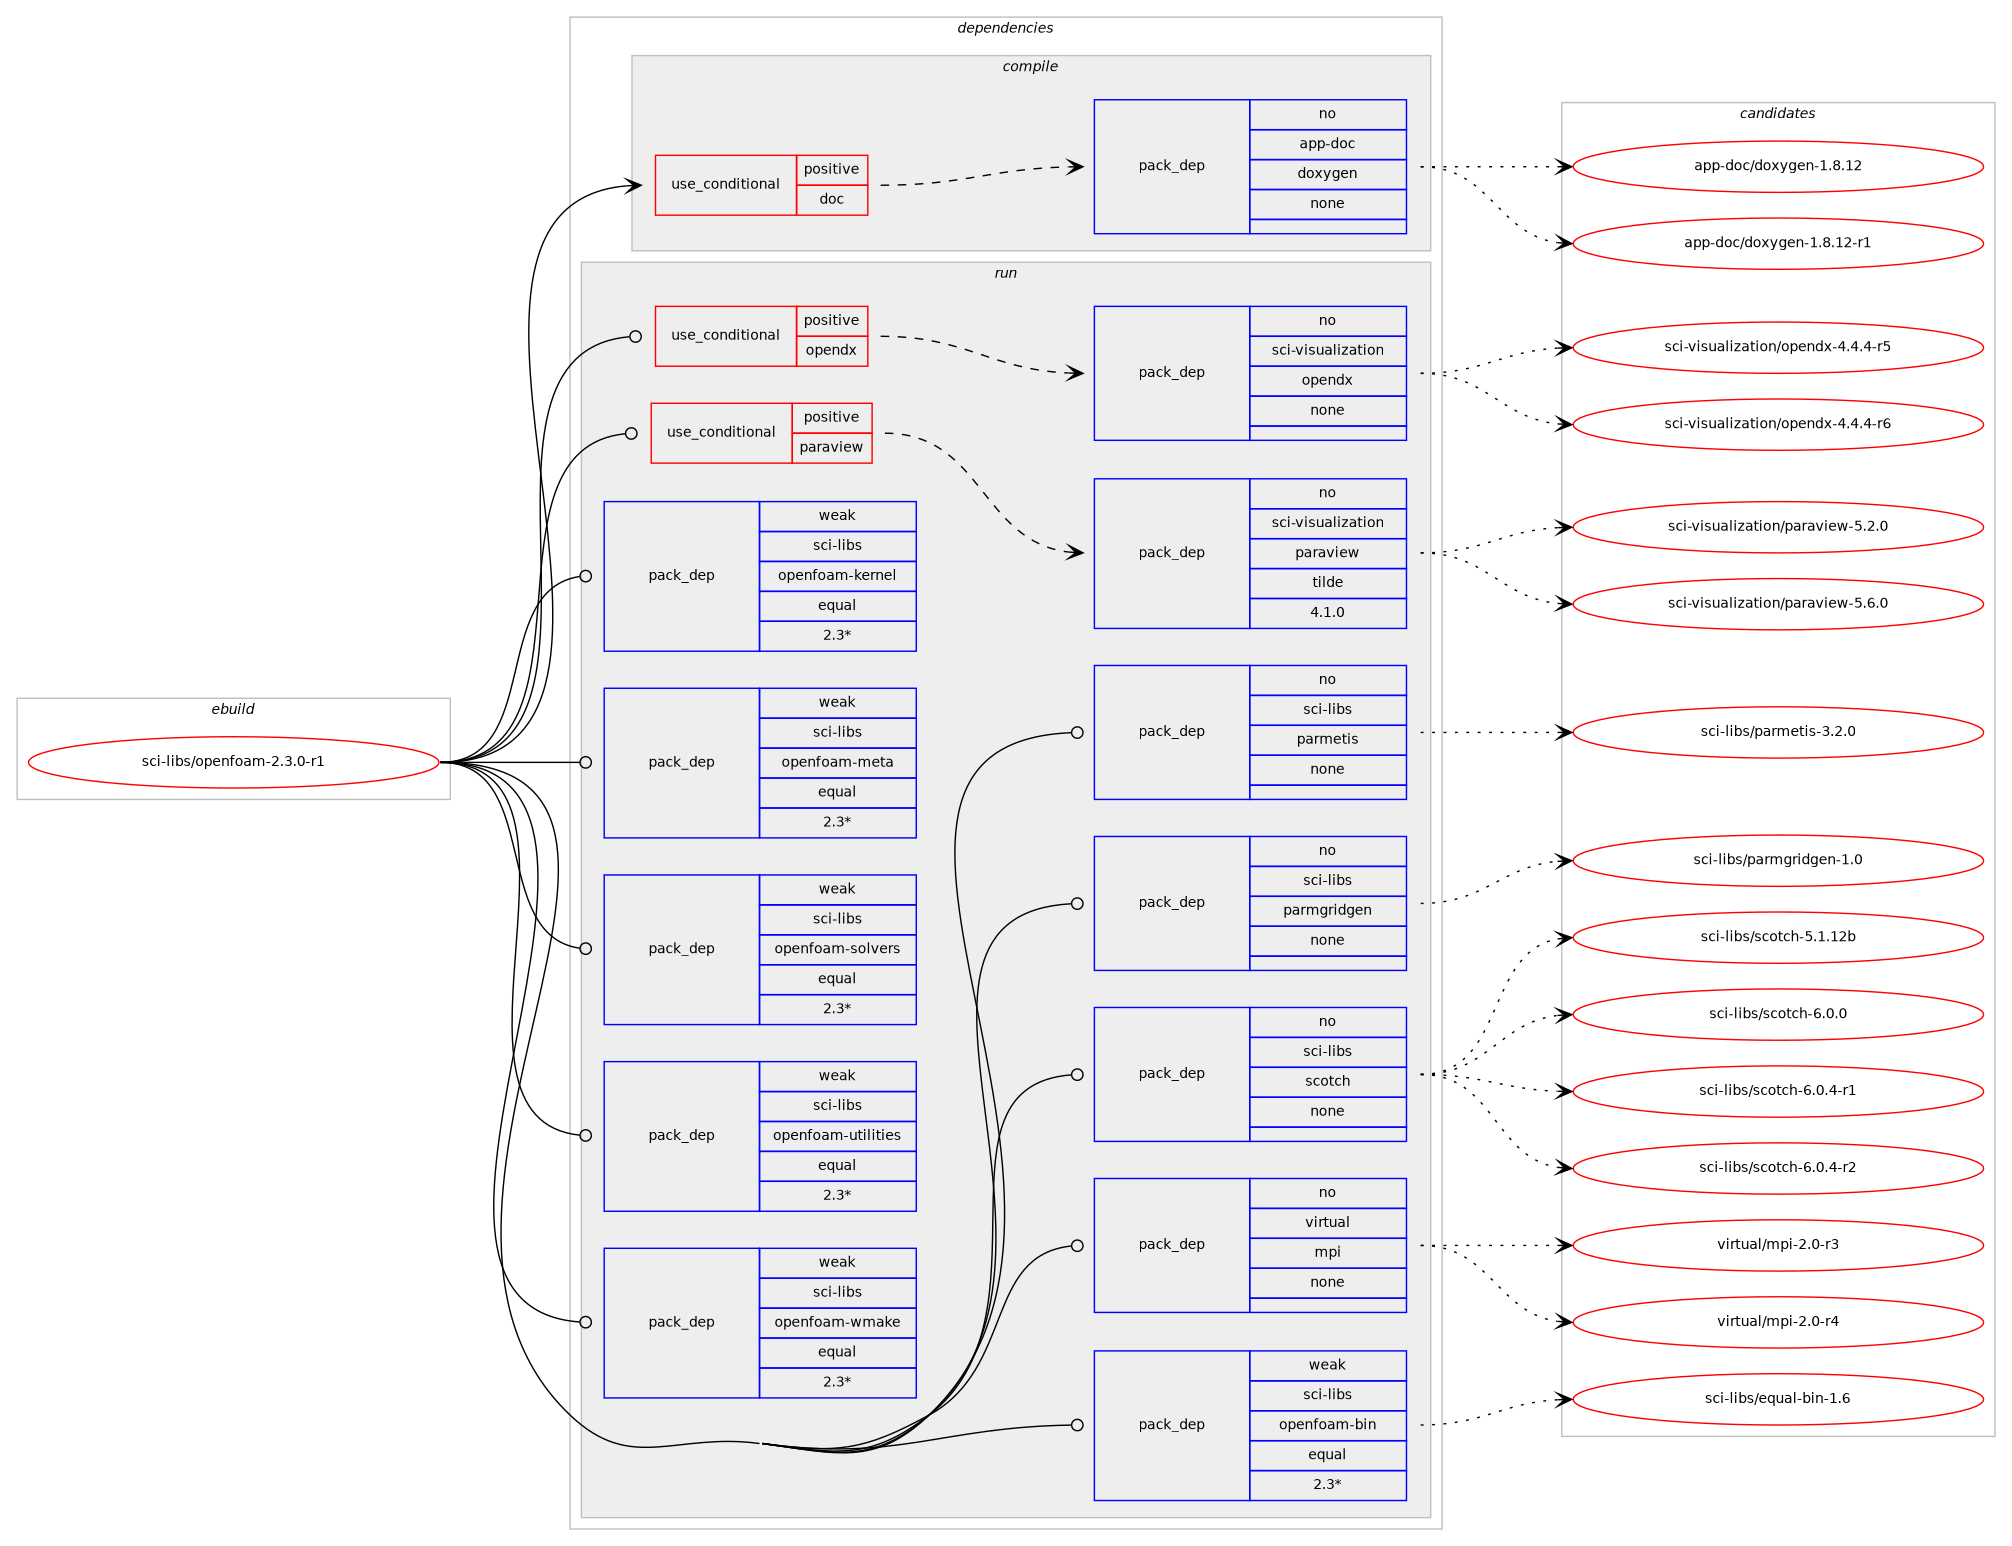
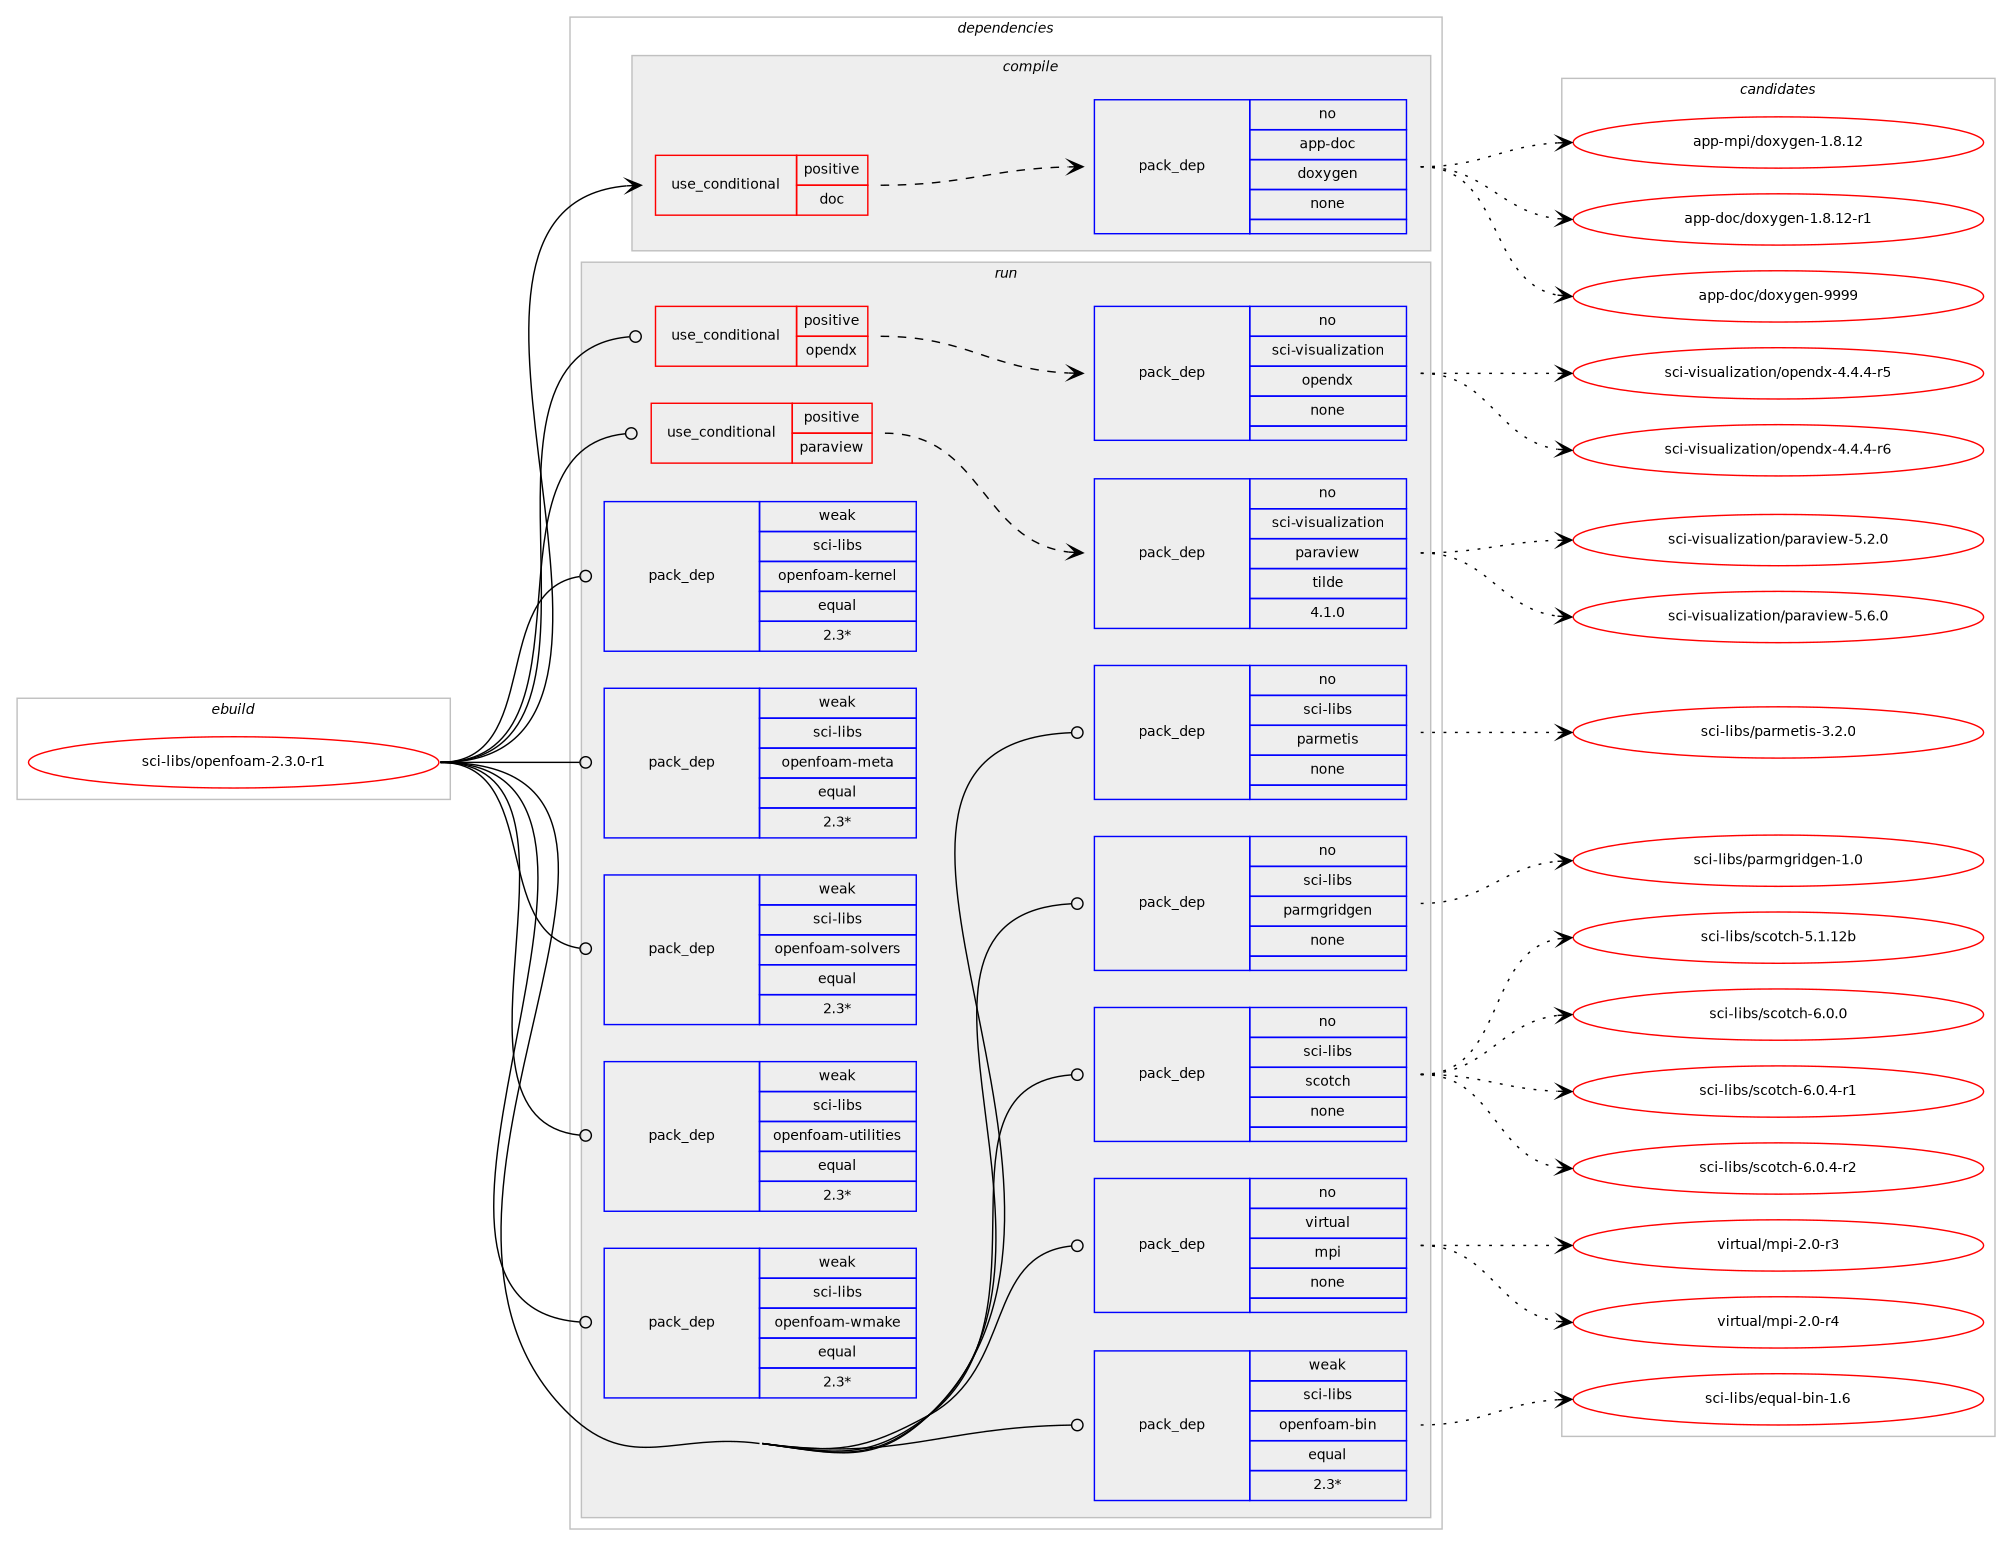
(1778, 167) -> (1778, 142)
none -> (1778, 296)
